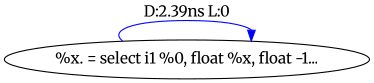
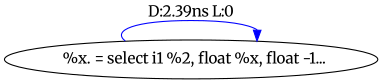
(187, 59) -> (191, 59)
